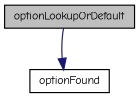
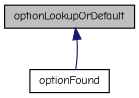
(62, 43) -> (77, 55)
